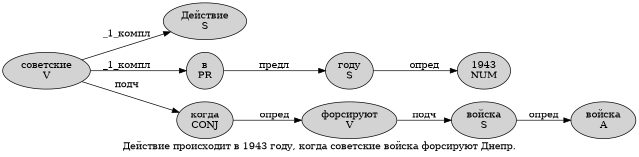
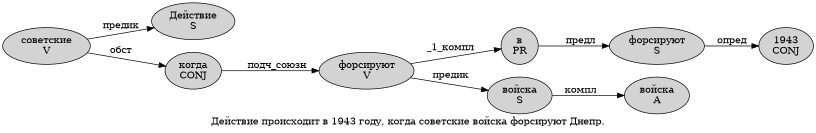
(127, 34) -> (121, 26)
(135, 71) -> (453, 57)
(349, 71) -> (657, 46)
(484, 71) -> (786, 46)
(127, 85) -> (121, 50)
(274, 115) -> (277, 66)
(424, 115) -> (451, 75)
(544, 115) -> (581, 90)
